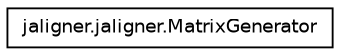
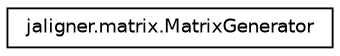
(170, 28) -> (170, 28)
